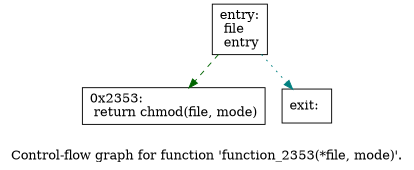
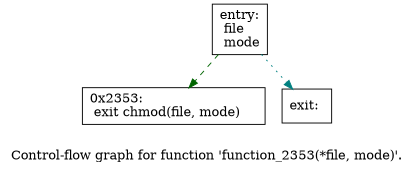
(239, 43) -> (240, 43)
(174, 112) -> (165, 112)
